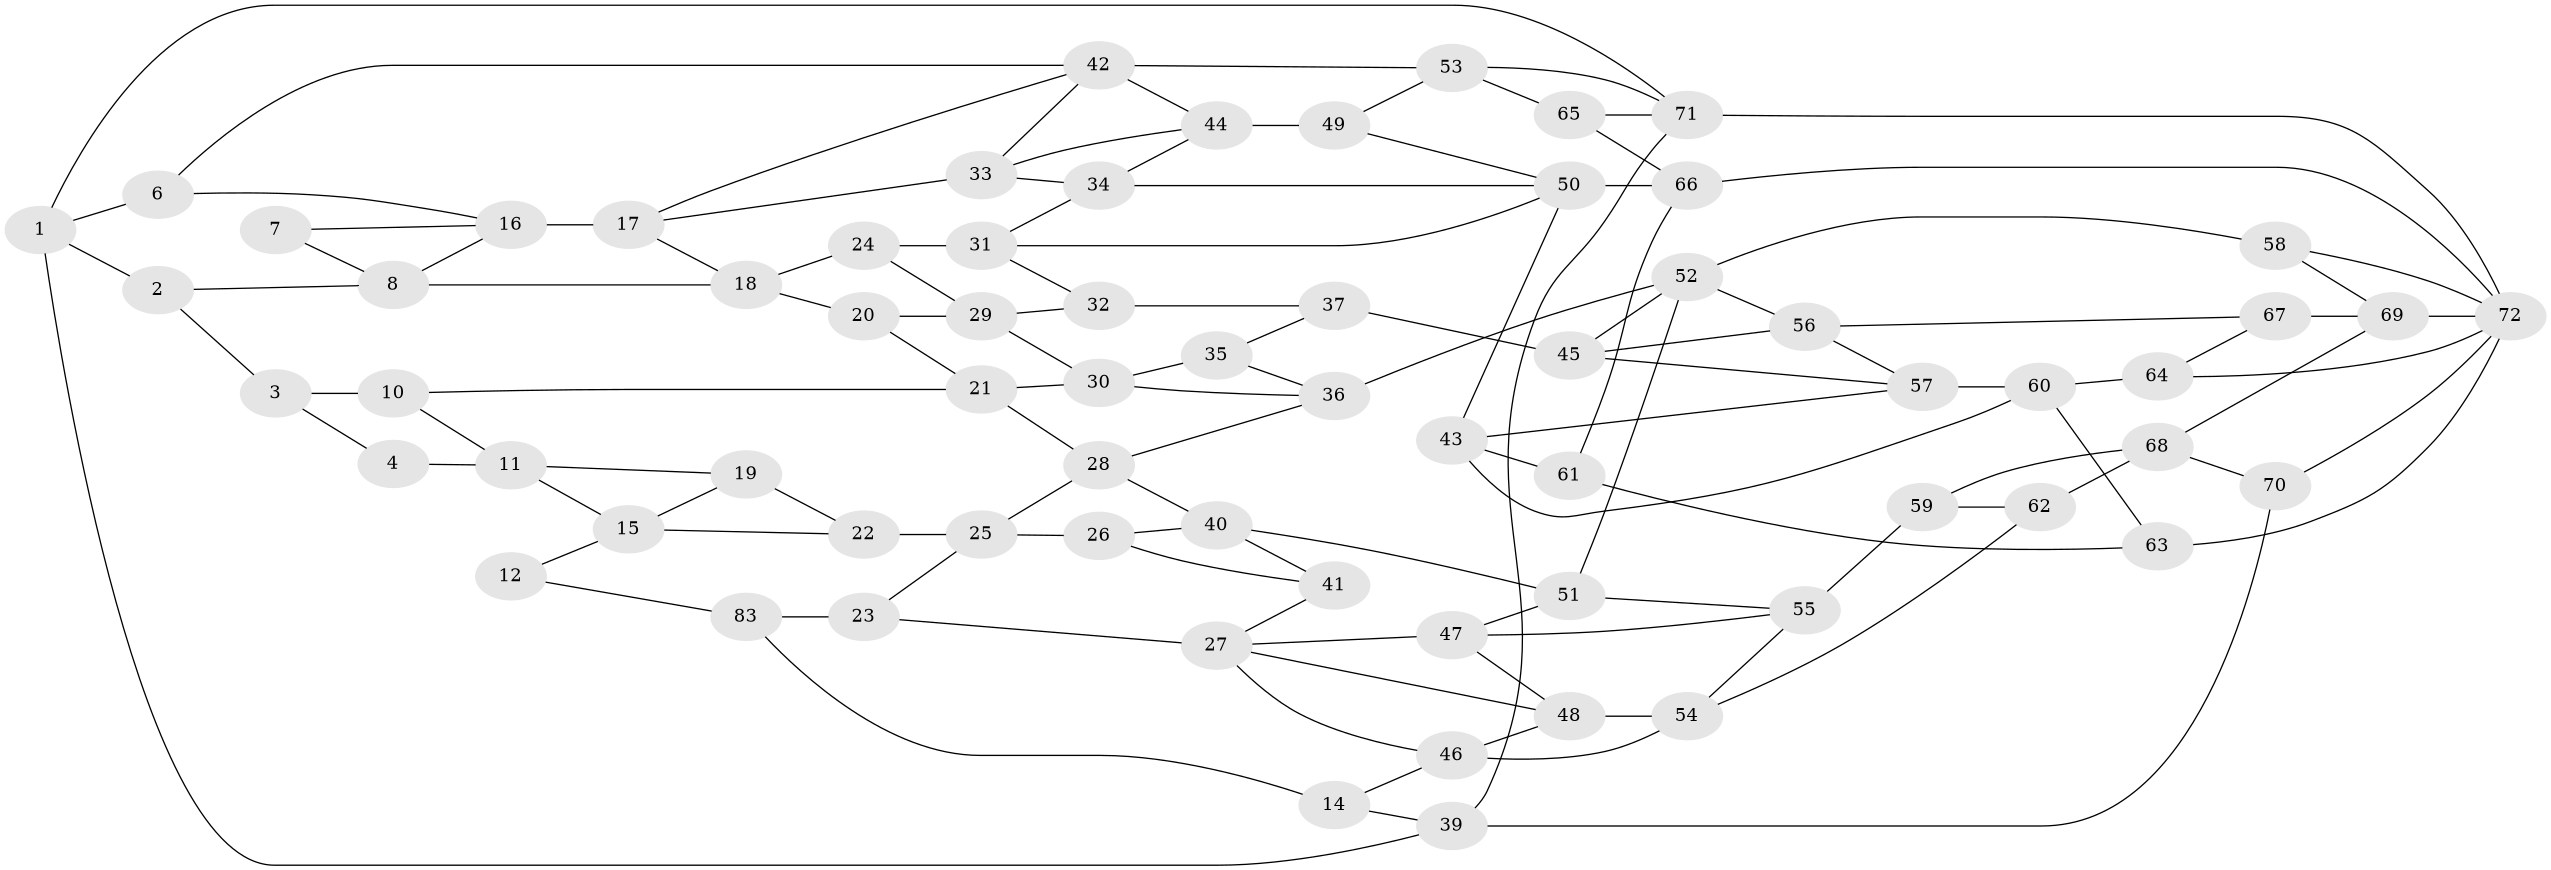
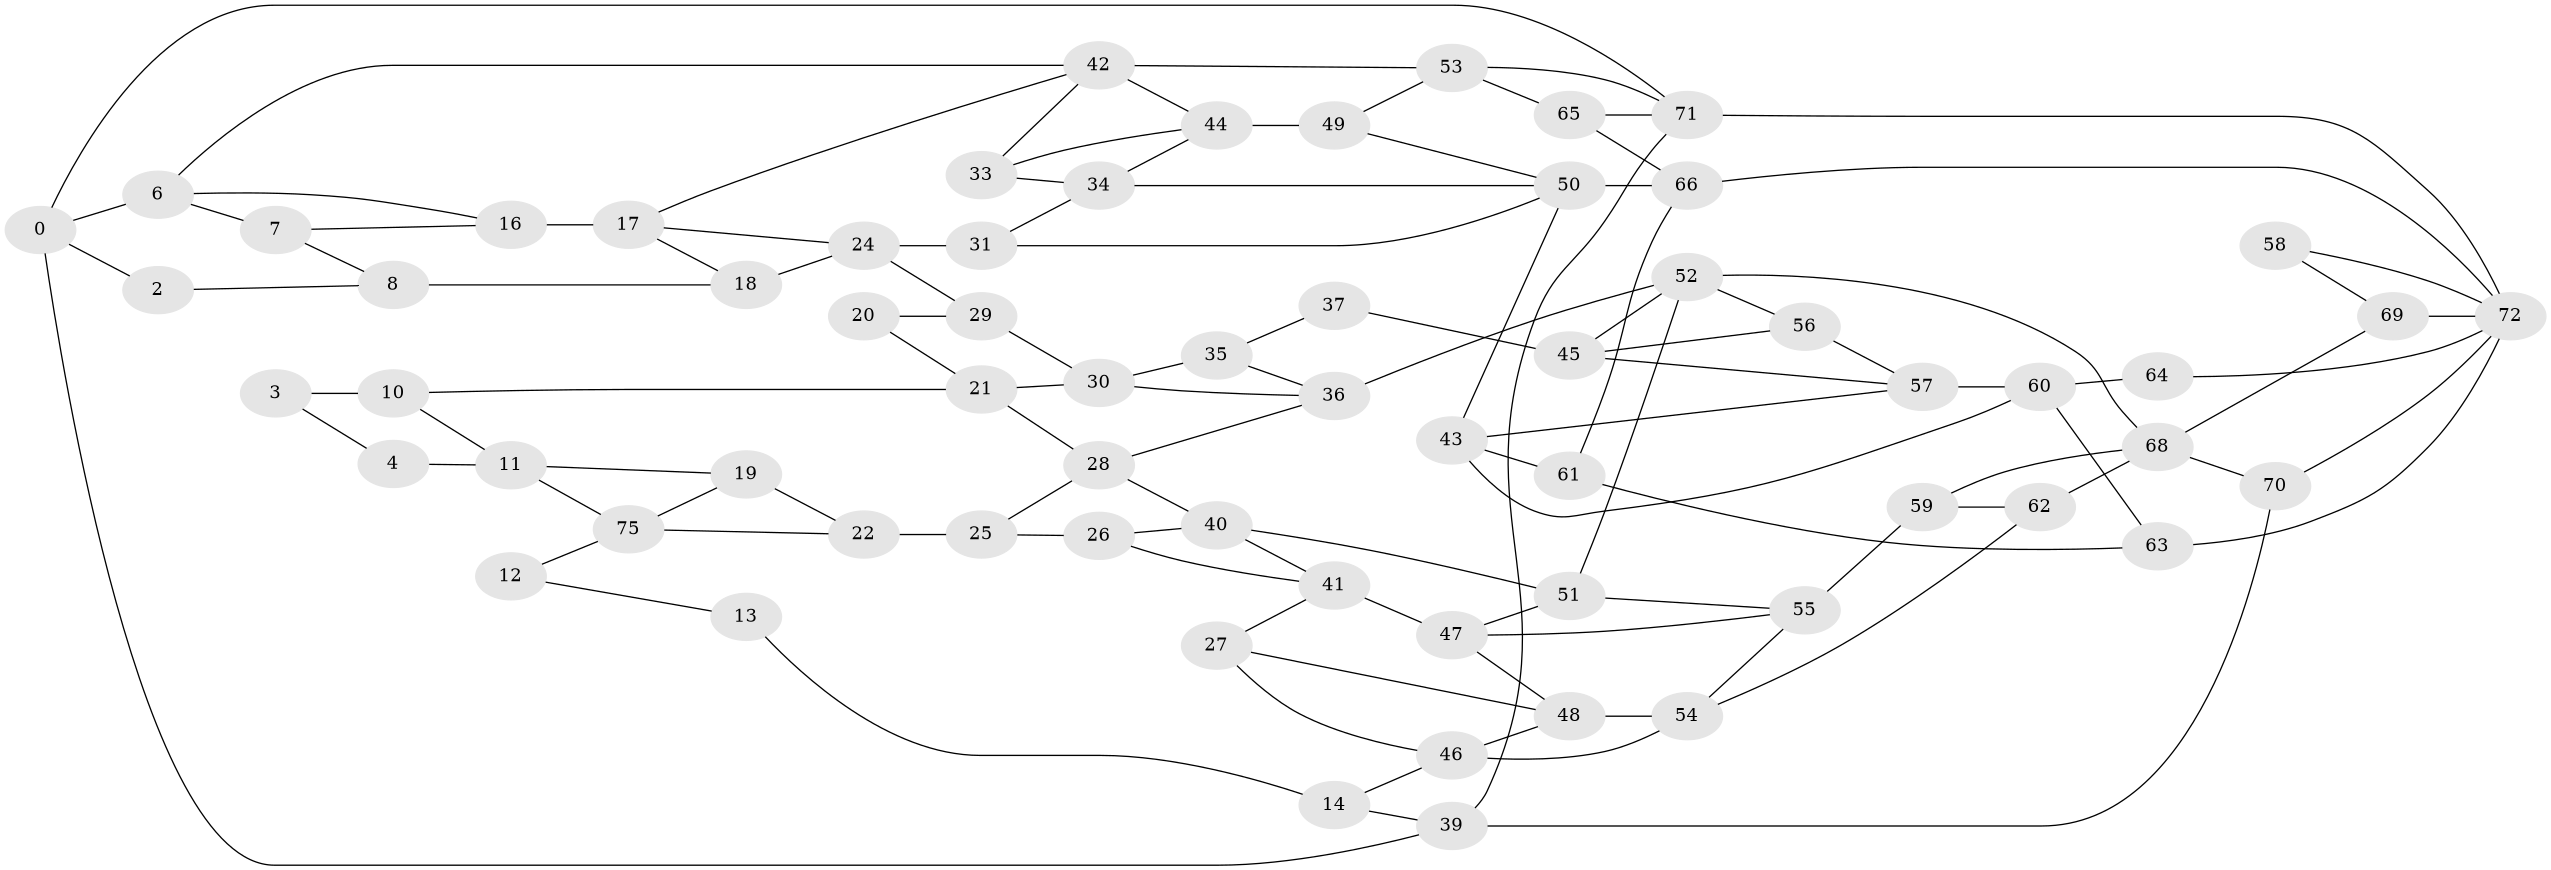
(805, 200) -> (746, 235)
none -> (217, 212)
(1977, 217) -> (1953, 300)
(41, 230) -> (41, 230)
(452, 255) -> none
(805, 301) -> none
(1099, 306) -> none
(2275, 316) -> none
(217, 342) -> none
(629, 529) -> (629, 529)
(746, 617) -> (746, 617)
(864, 617) -> none
(1334, 640) -> (1393, 610)
